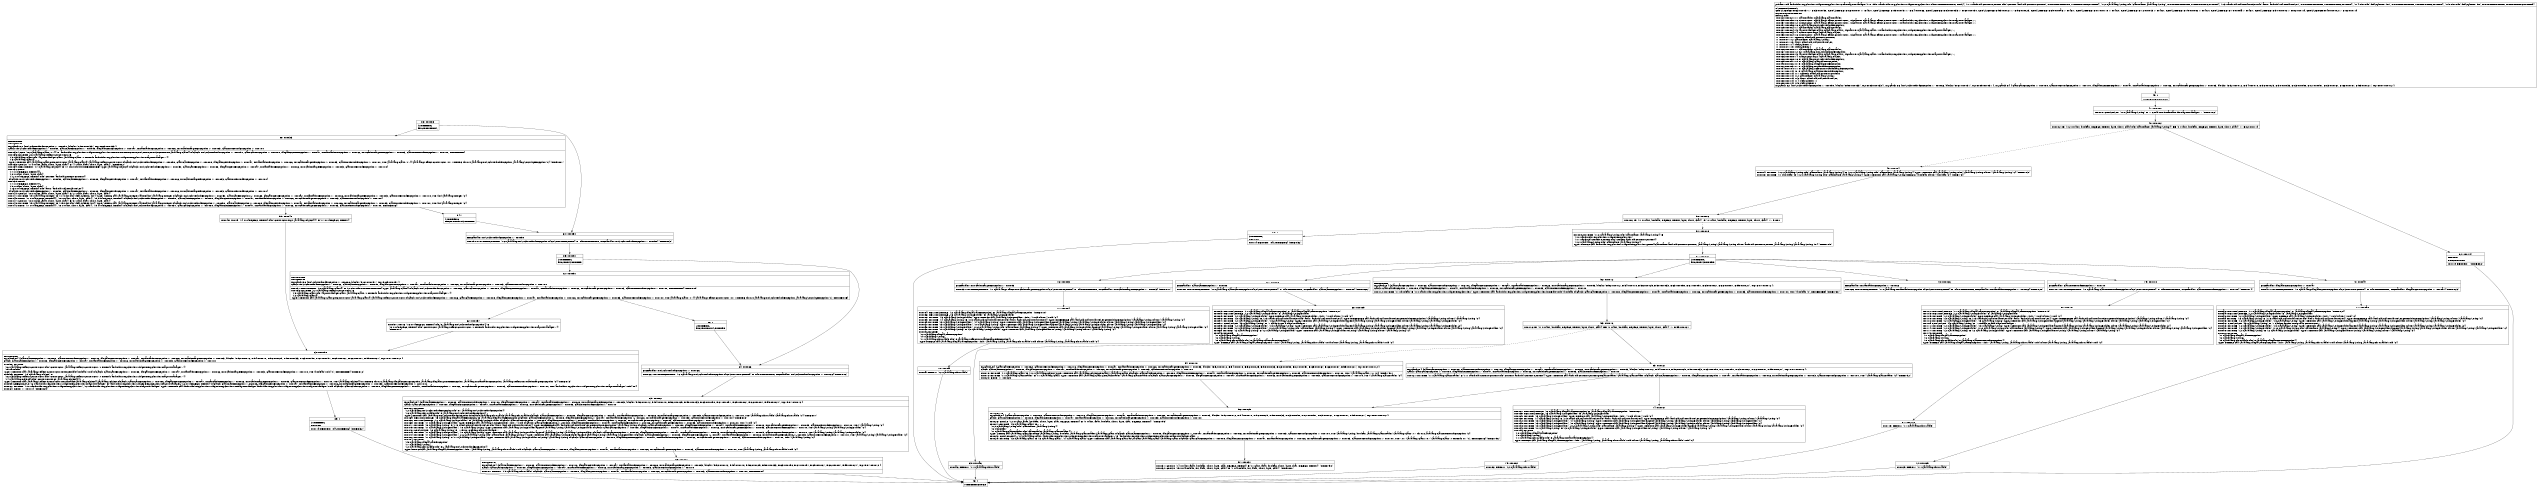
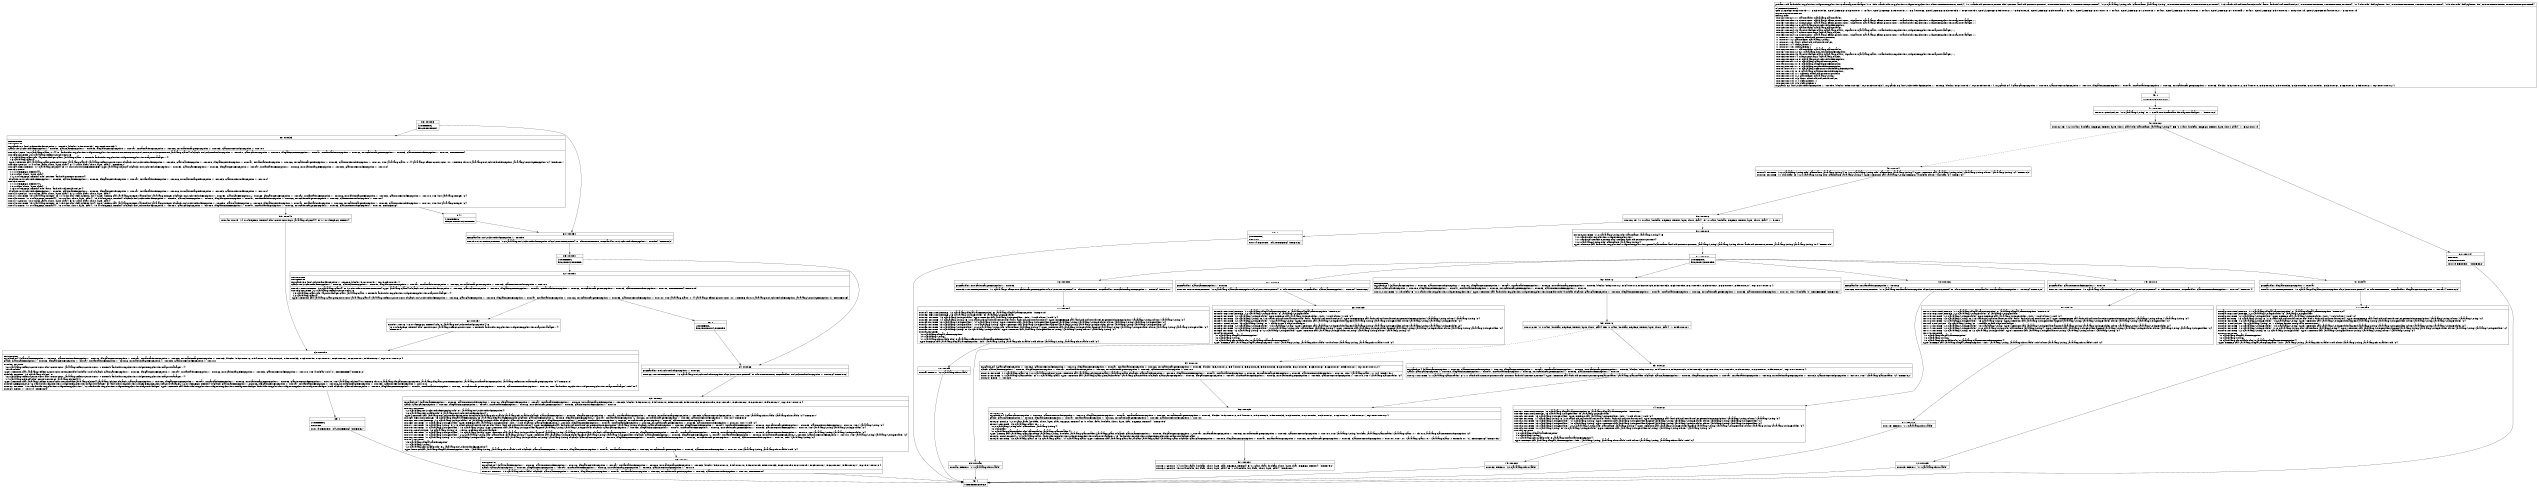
(1659, 391) -> (1914, 390)
